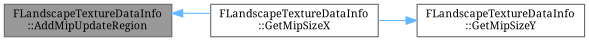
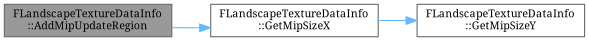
(197, 13) -> (186, 28)
